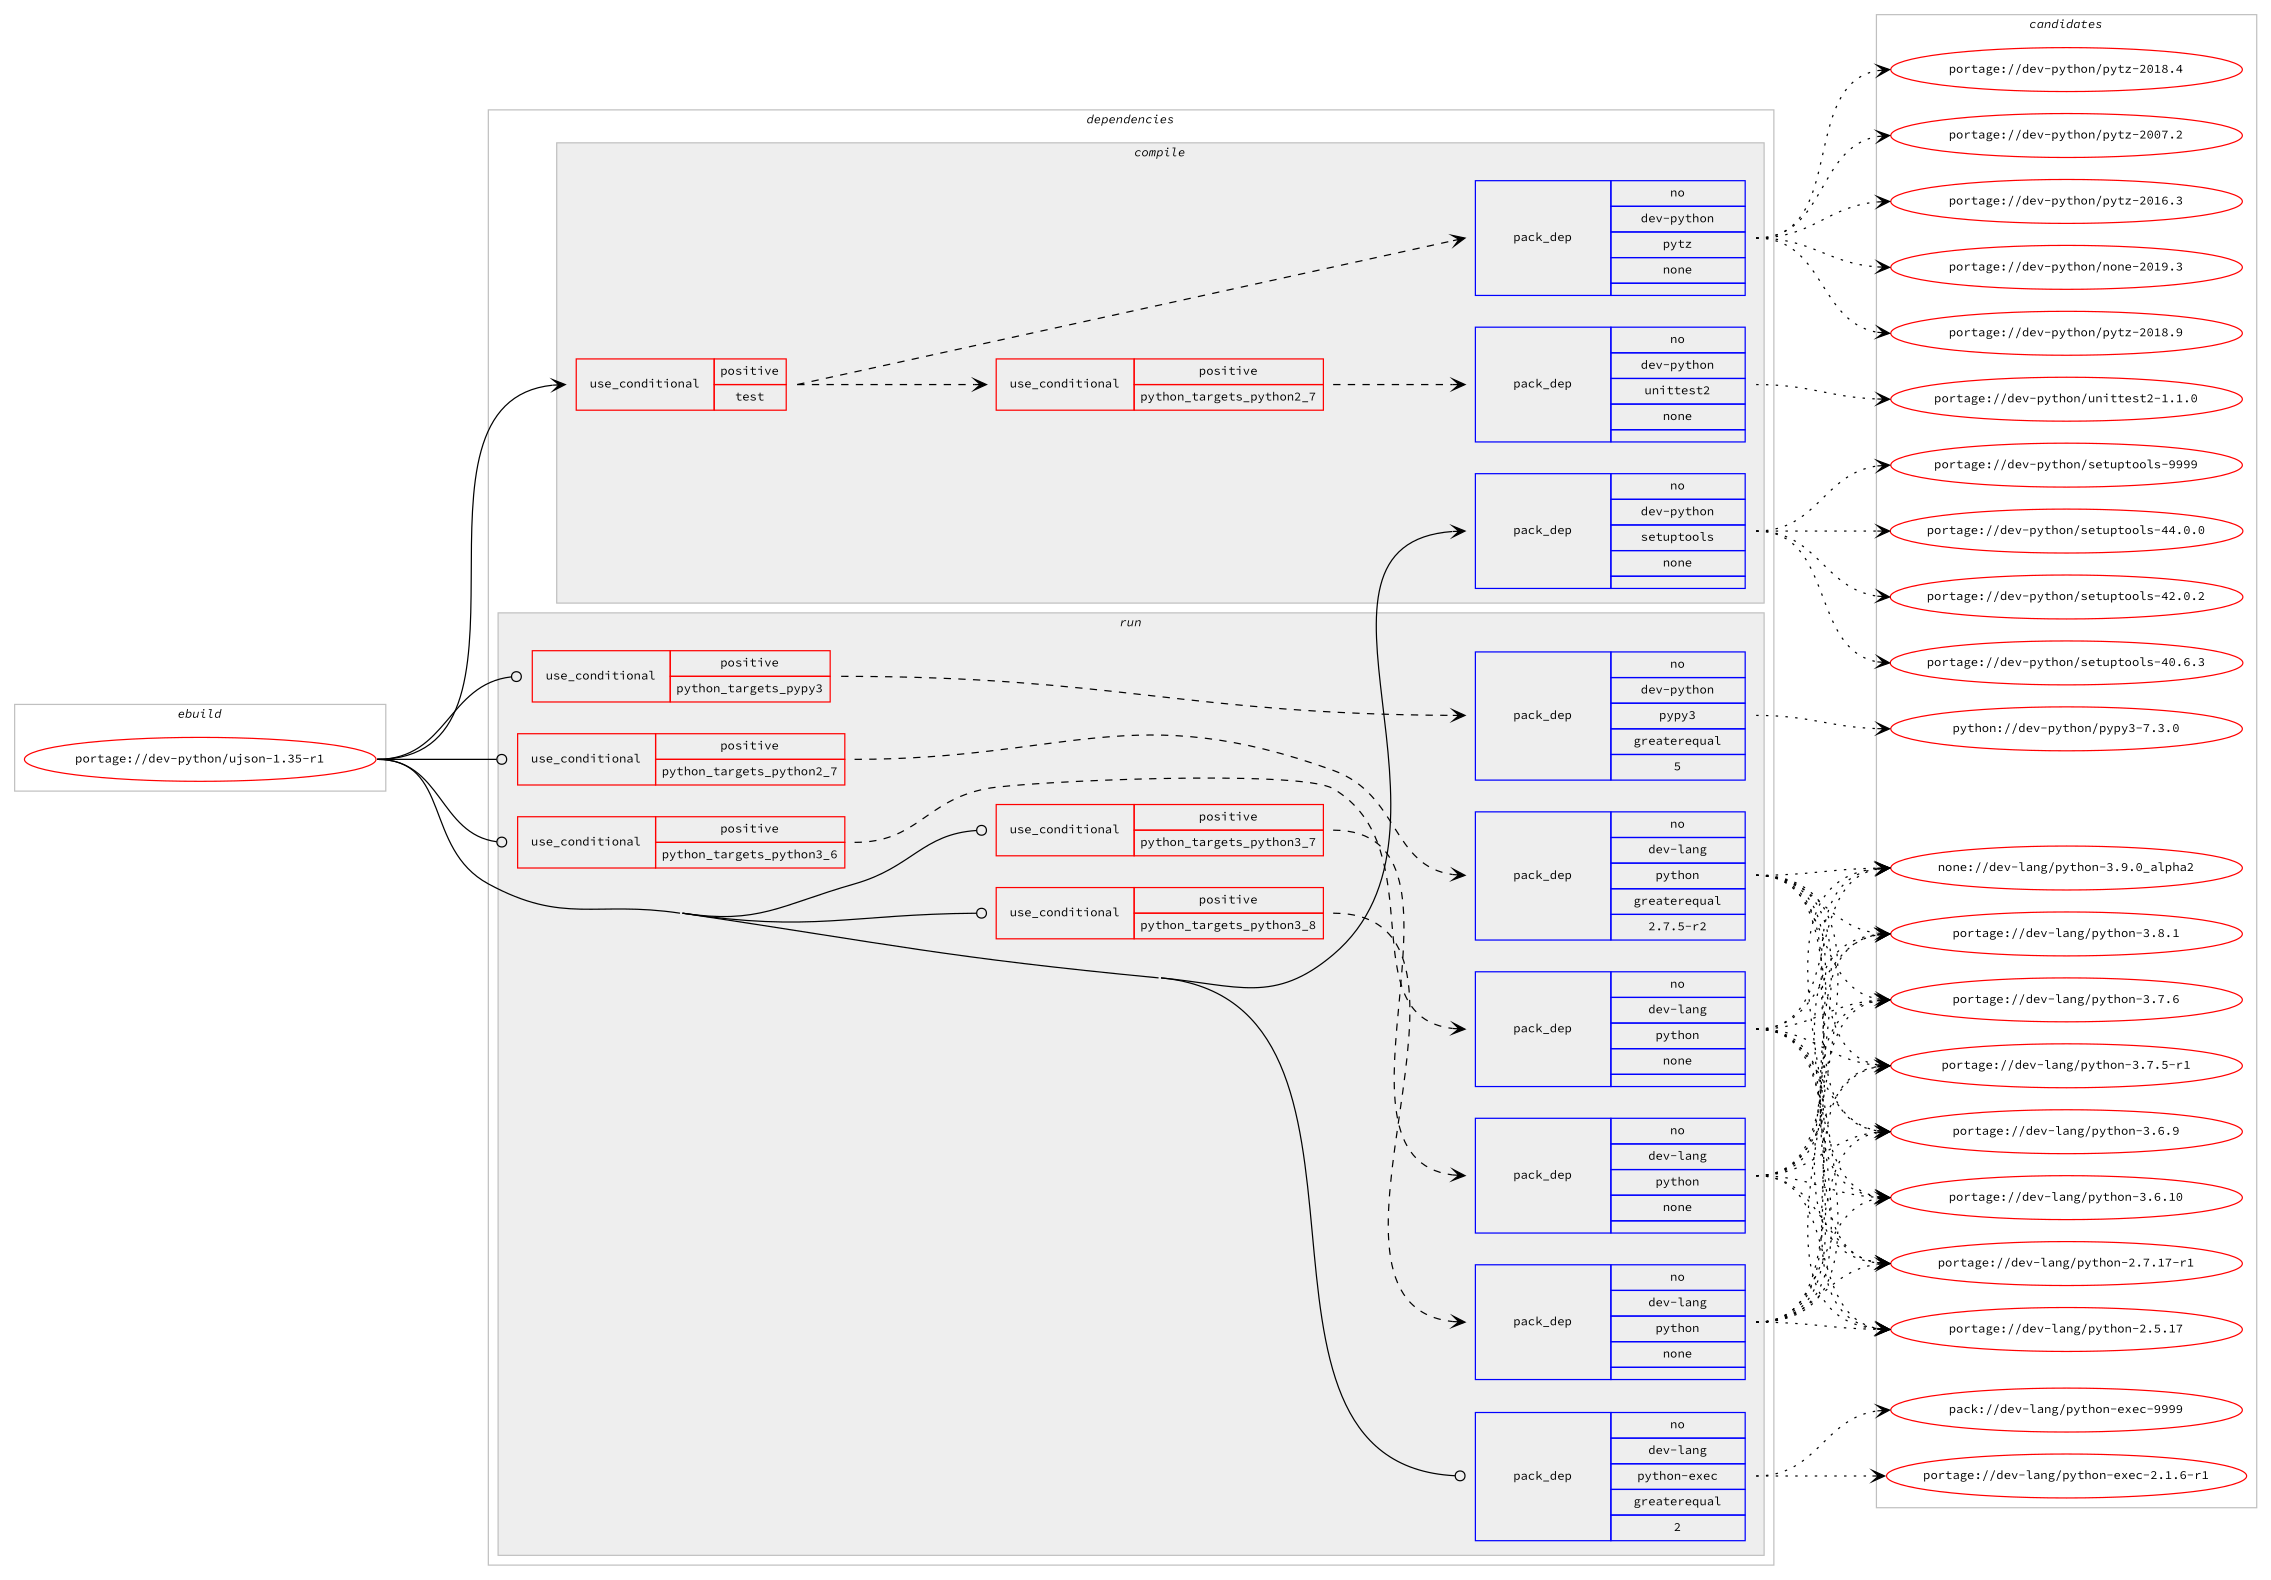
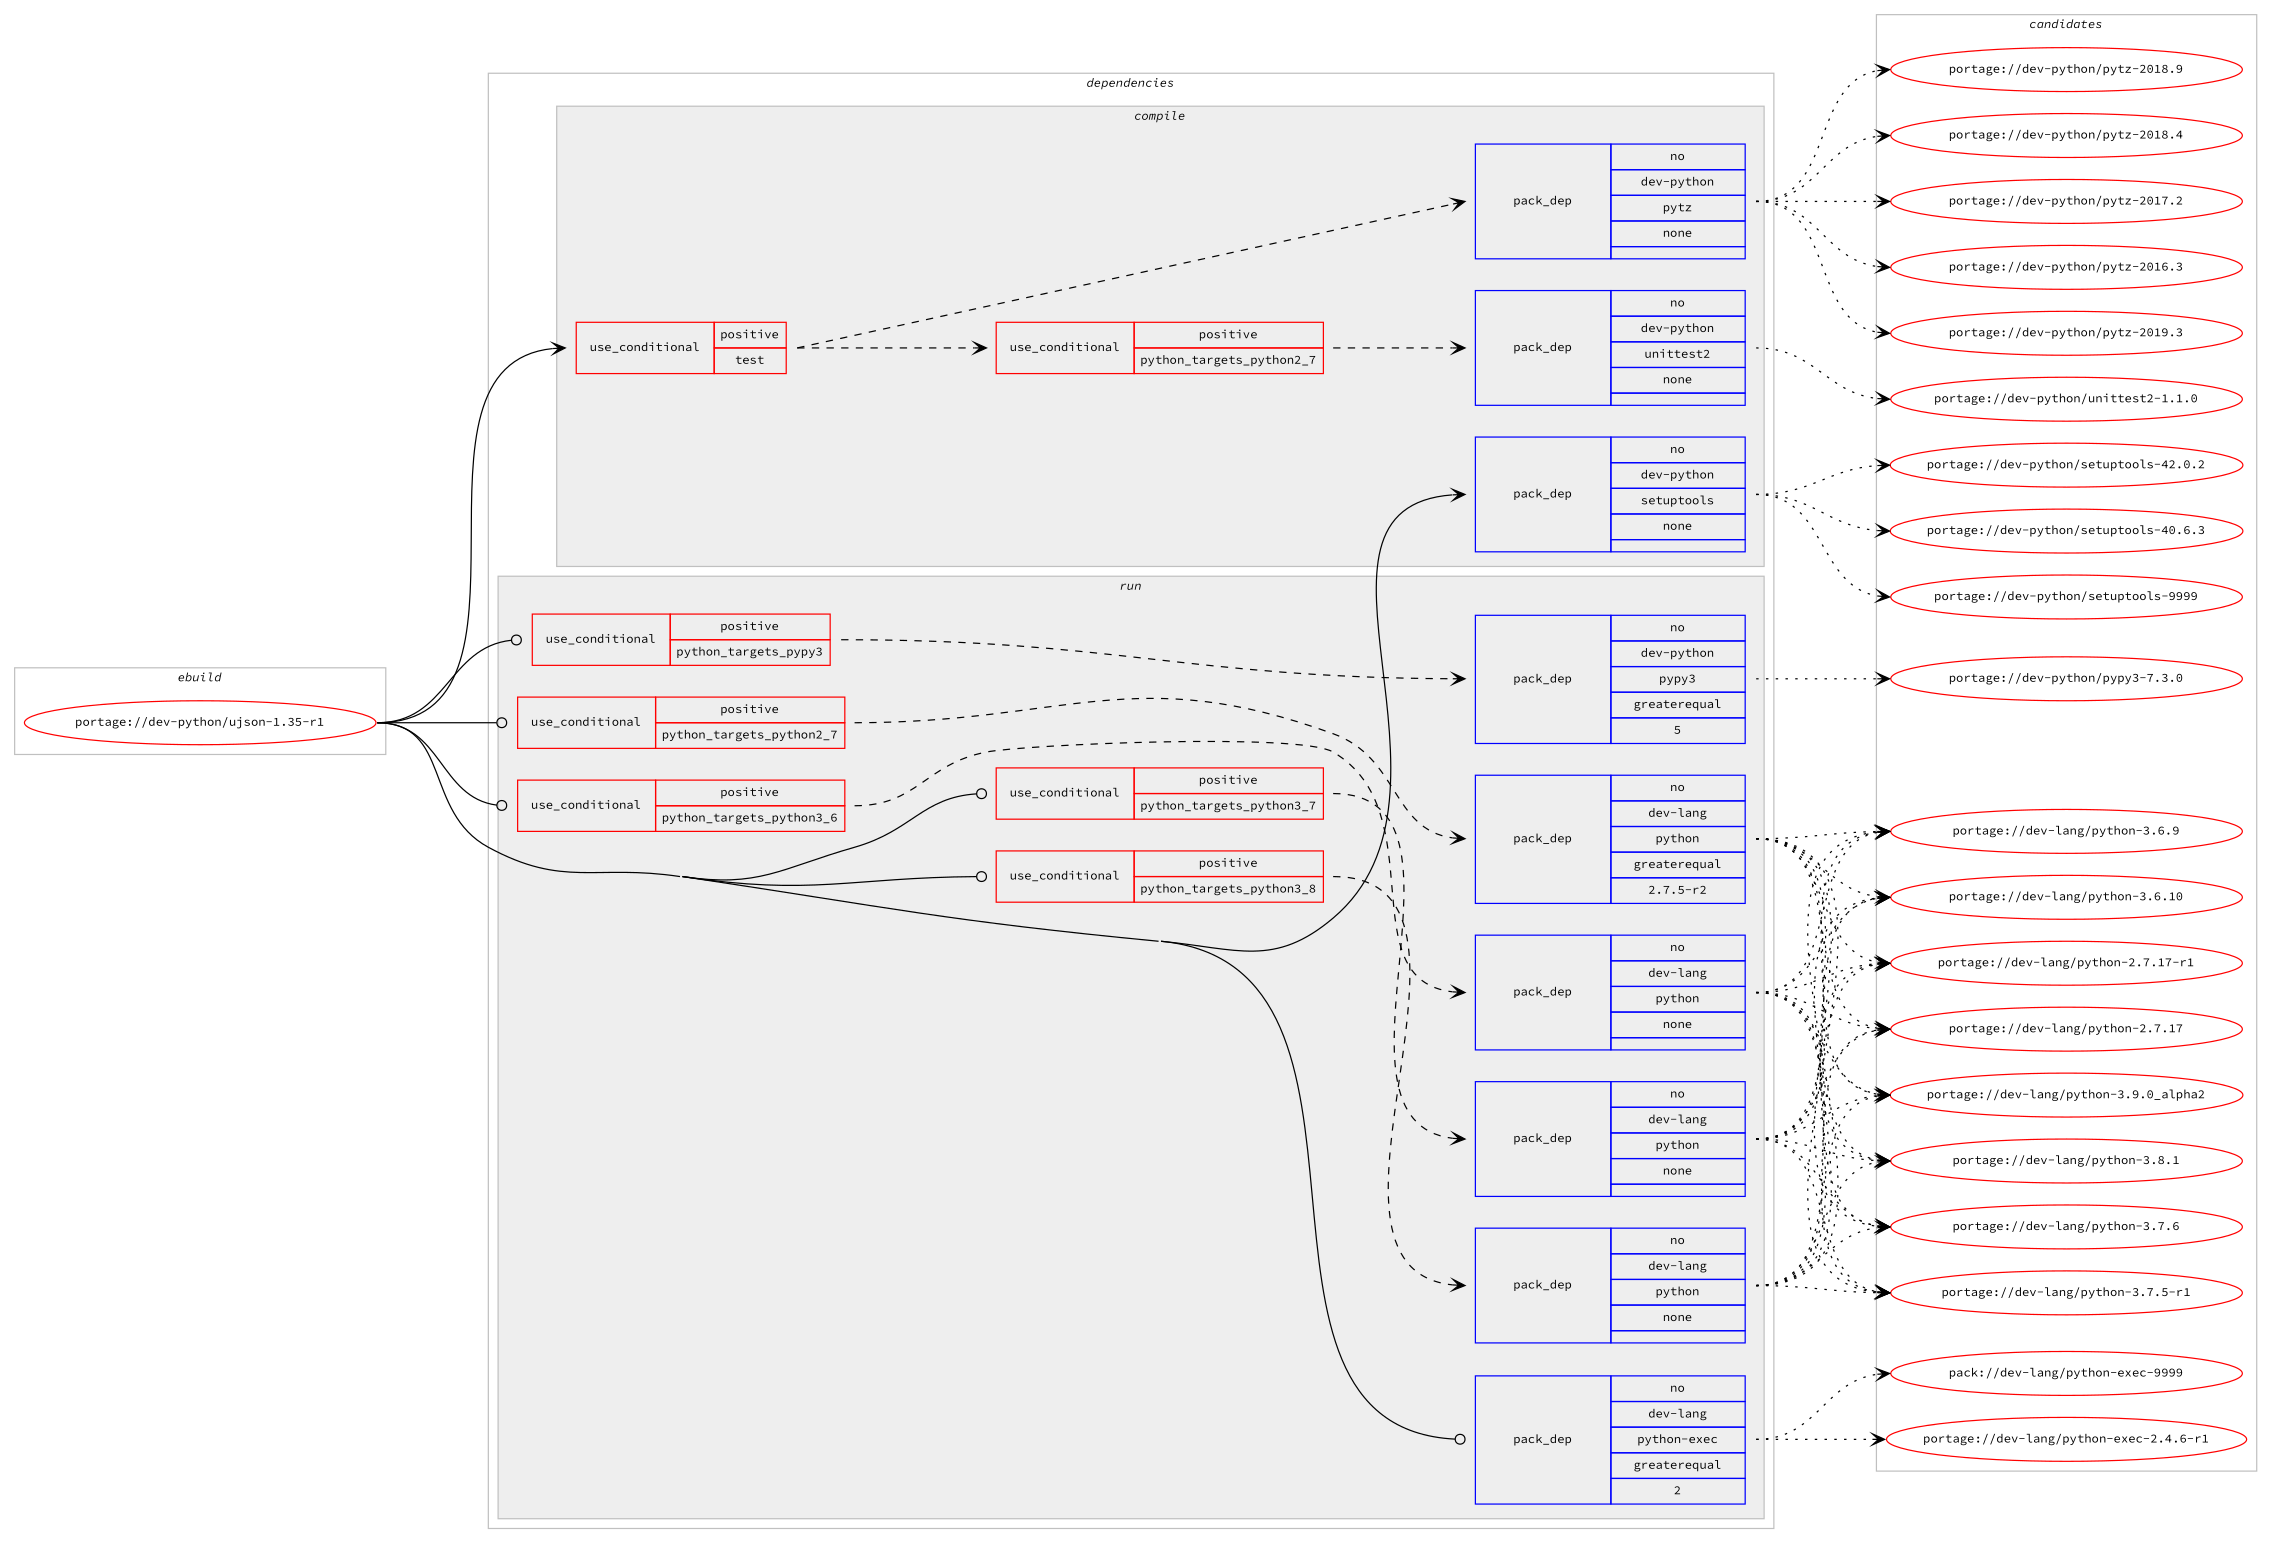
(2067, 136) -> (2067, 201)
(2067, 267) -> (2067, 333)
(2067, 531) -> none
(2067, 729) -> (2067, 679)
(2067, 868) -> (2067, 1095)
(2067, 1329) -> (2067, 1029)
(2067, 1476) -> (2067, 1439)
